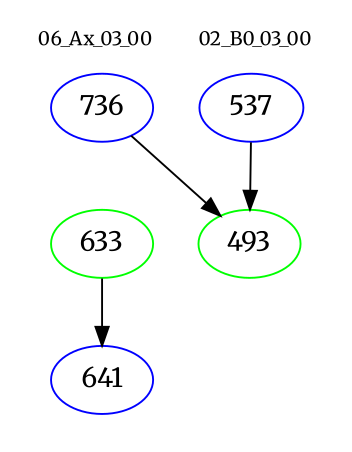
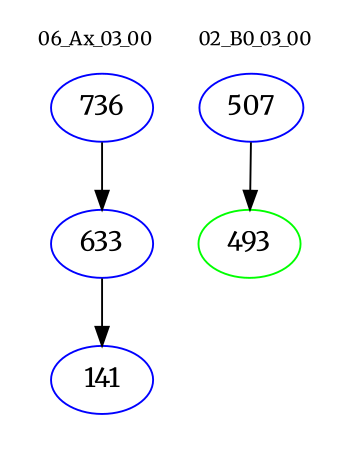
(251, 108) -> (251, 108)
(156, 158) -> (102, 167)
(102, 244) -> (102, 244)
(102, 380) -> (102, 380)
